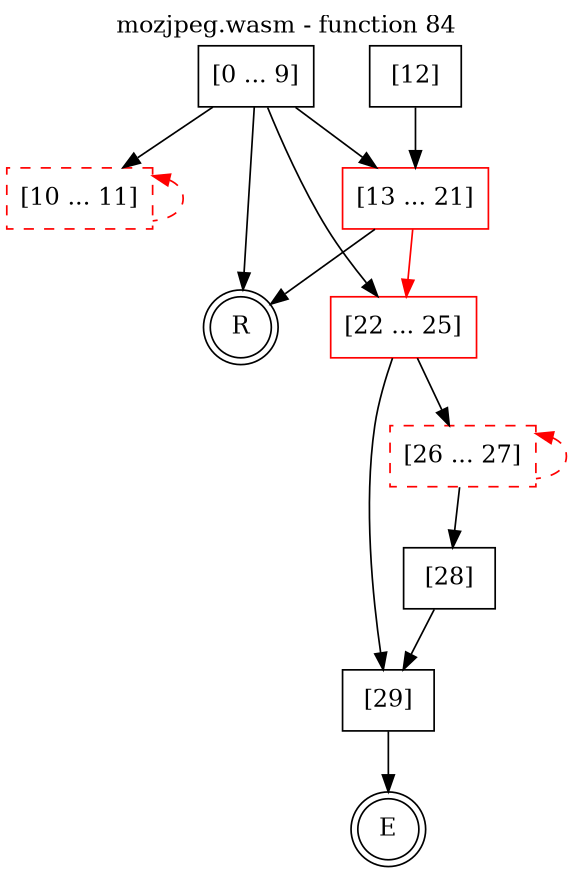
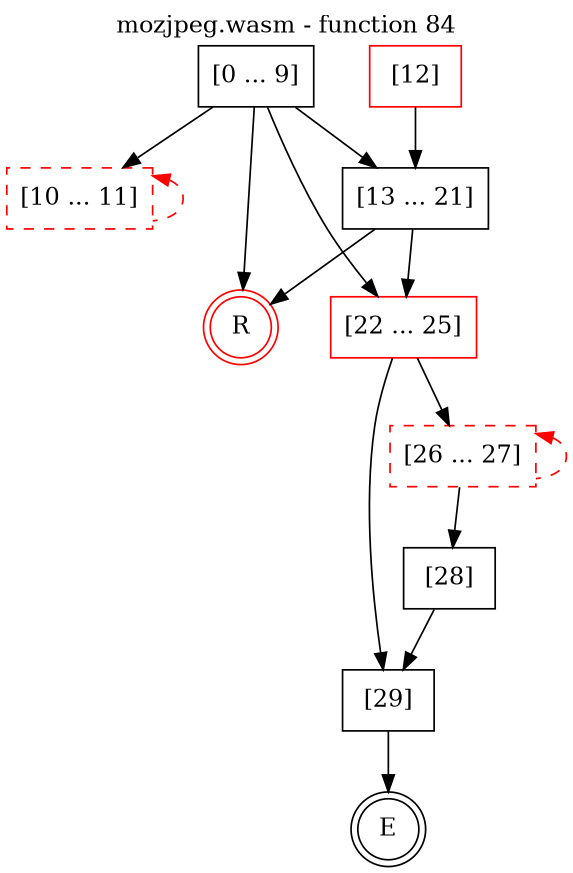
(415, 76) -> (415, 76)
(415, 198) -> (415, 198)
(410, 254) -> (410, 254)
(241, 327) -> (241, 327)
